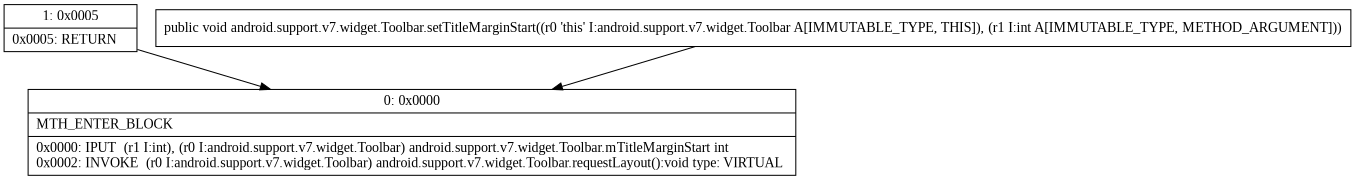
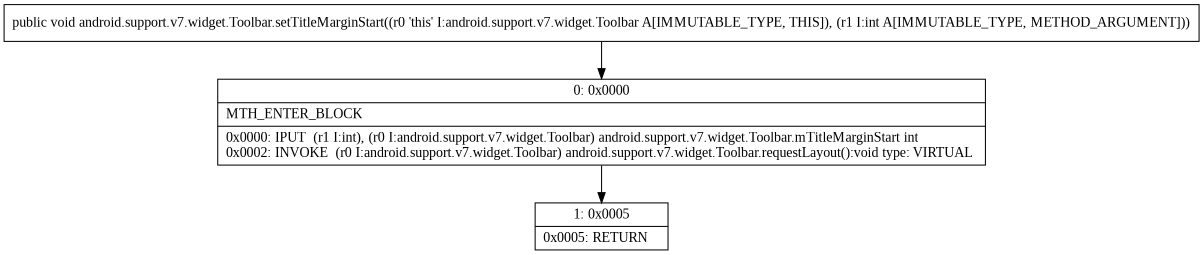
(199, 68) -> (602, 179)
